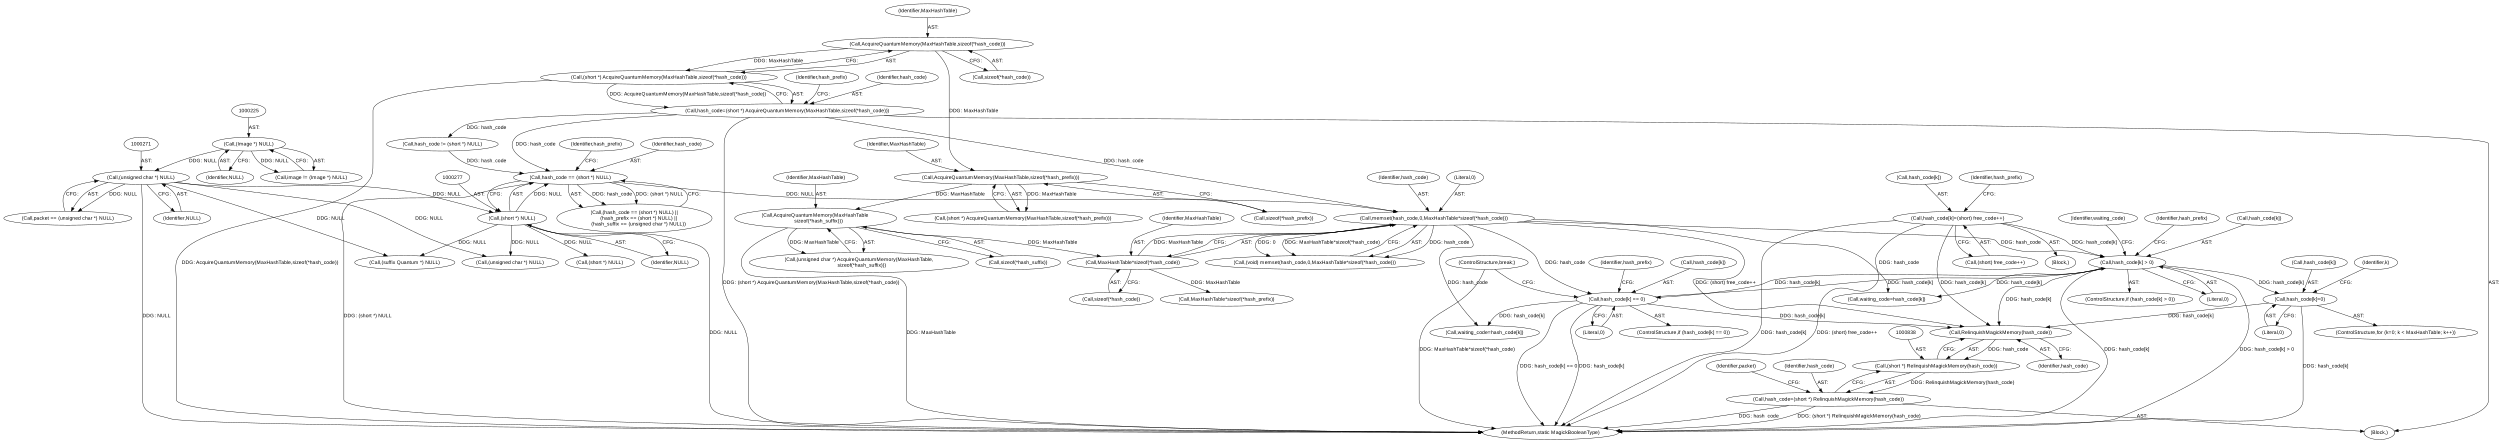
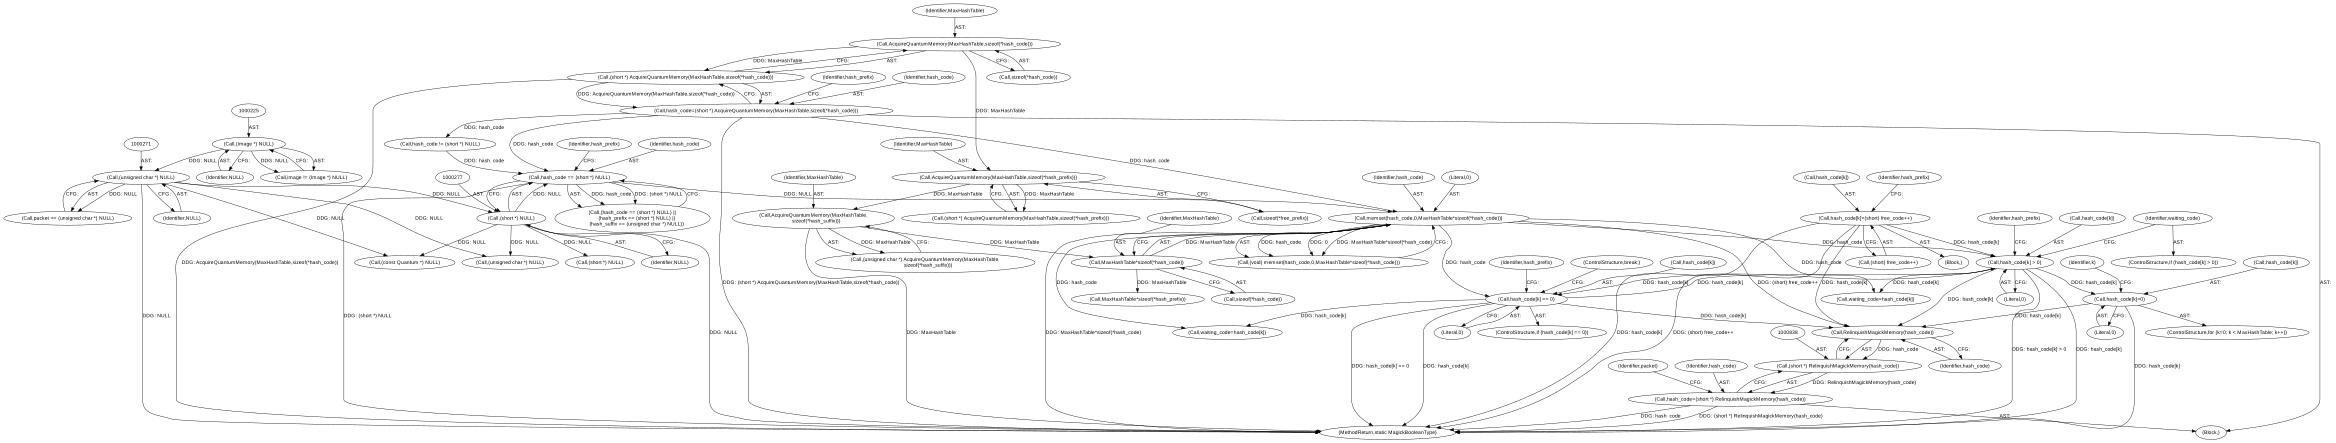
(1284, 218) -> (1280, 218)
(405, 263) -> (405, 263)
(1018, 263) -> none
(2128, 279) -> (2173, 239)
(1419, 362) -> (1046, 293)
